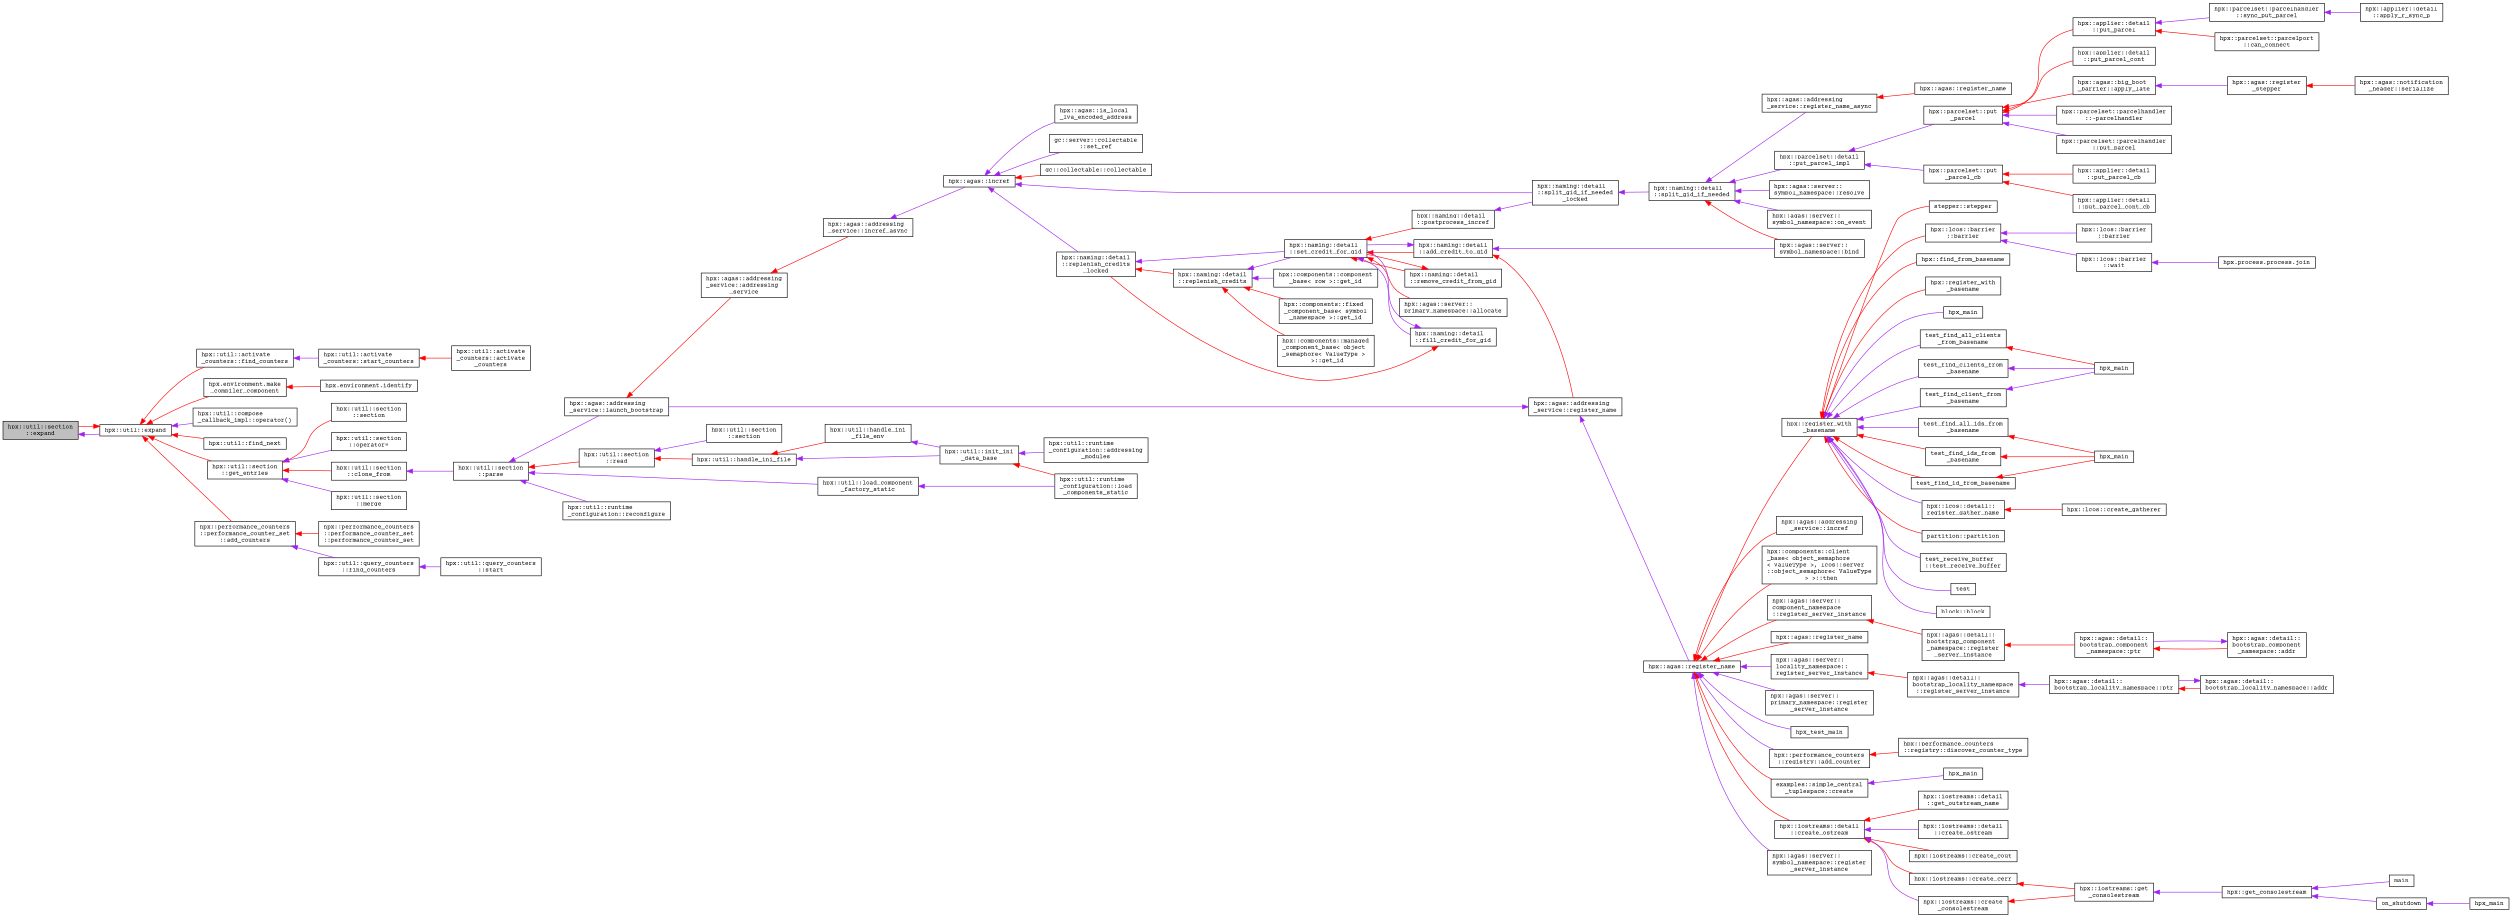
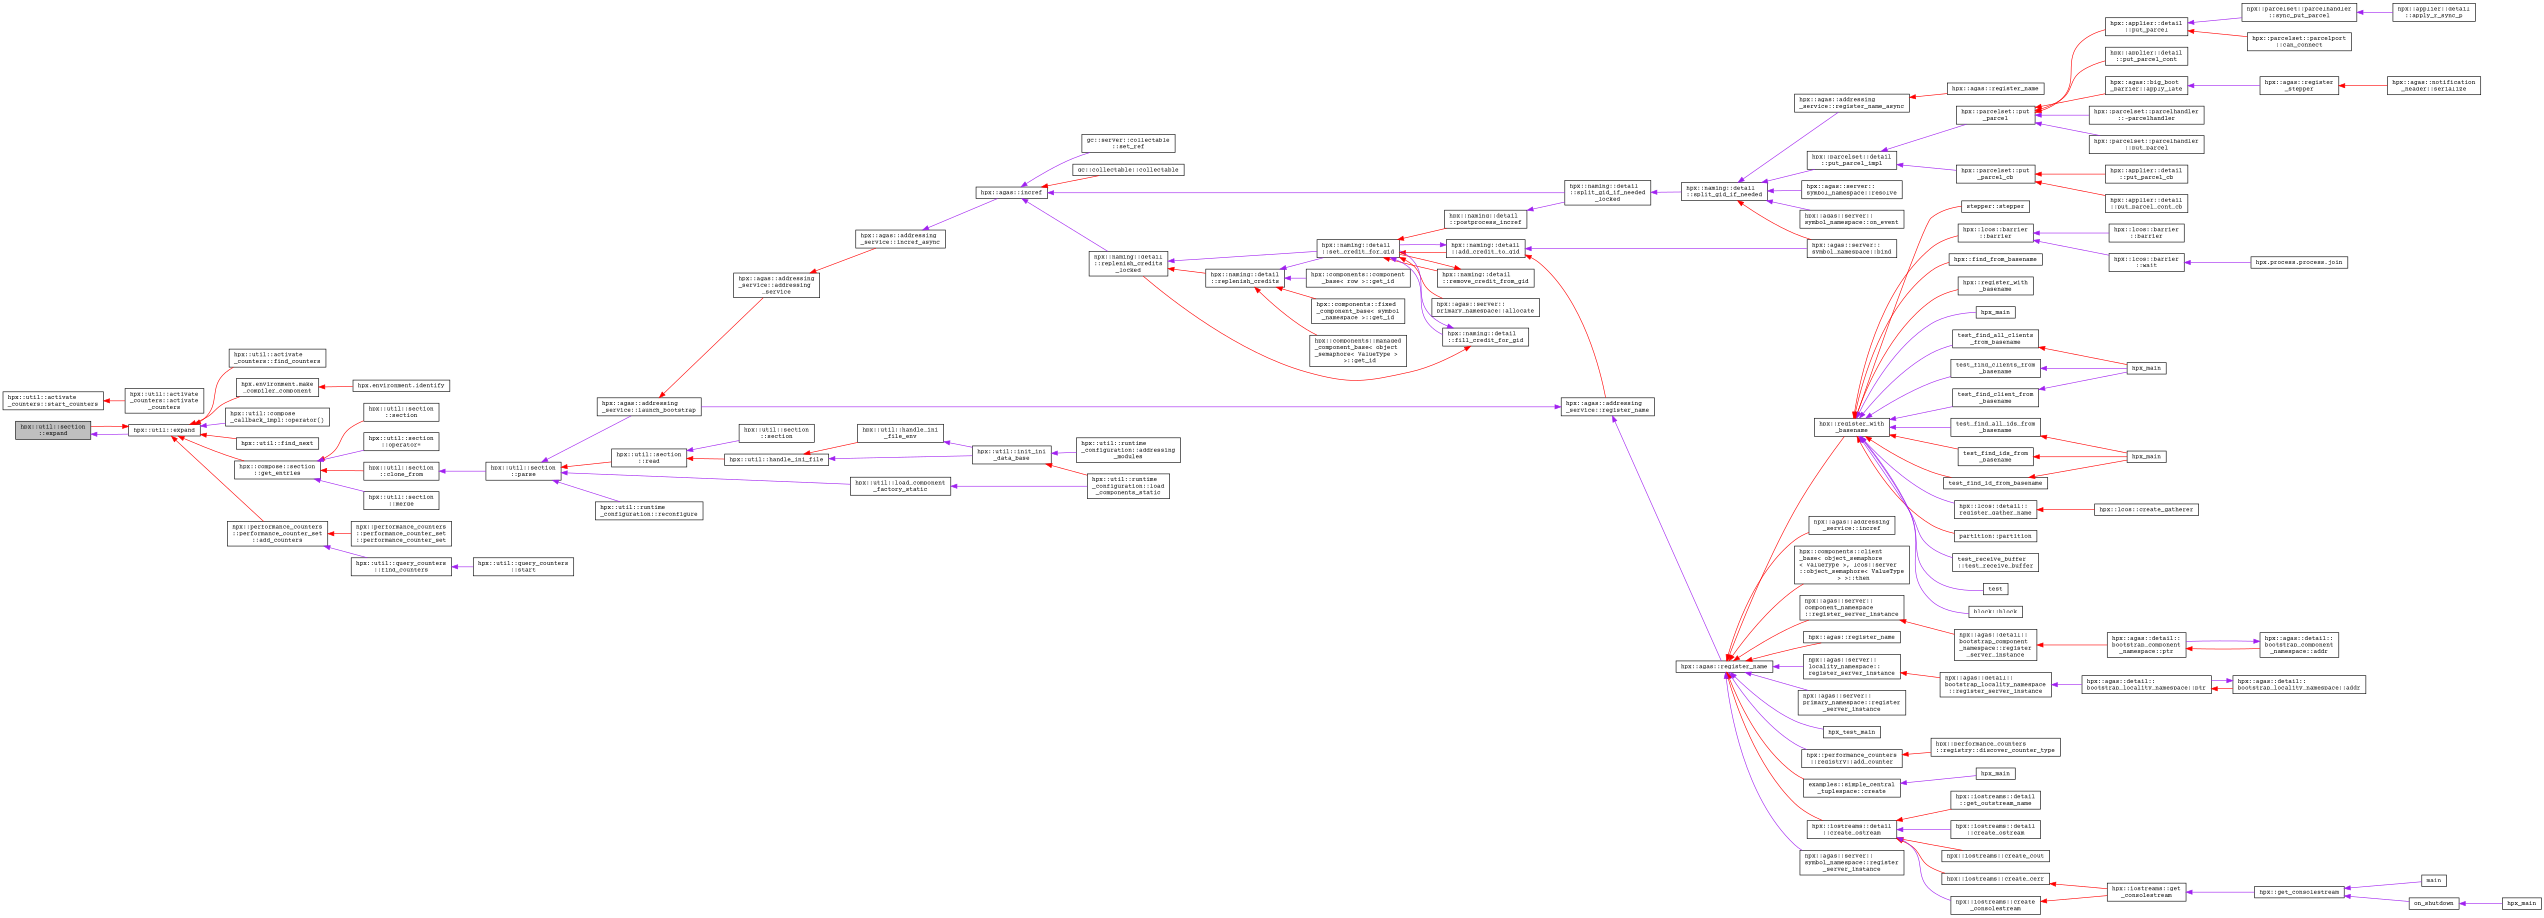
(1096, 114) -> none
(309, 358) -> none
(245, 470) -> (278, 470)
